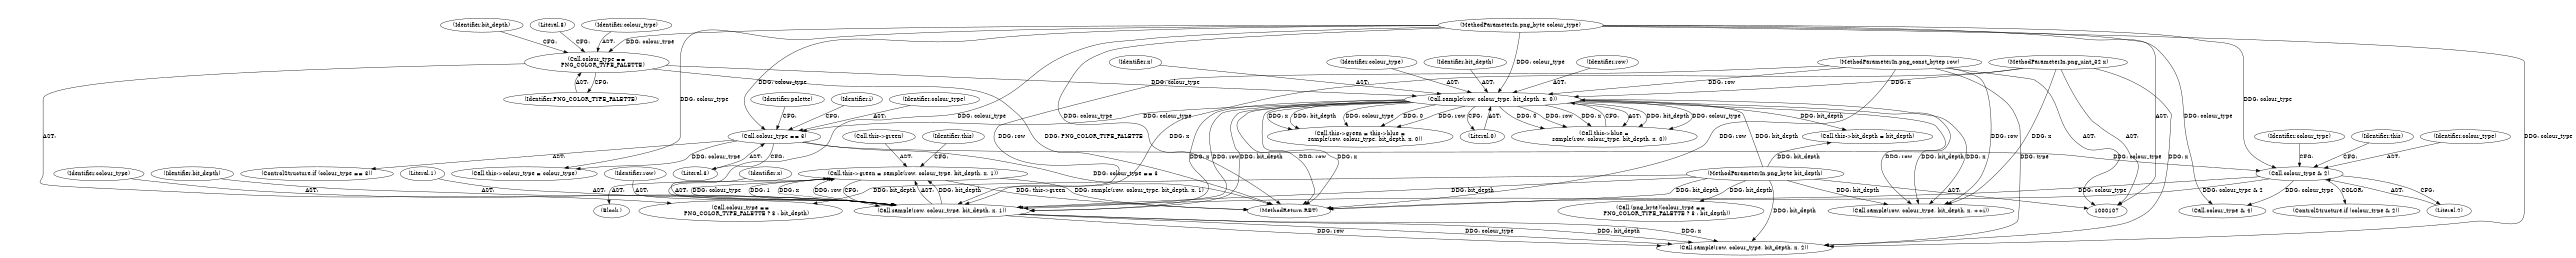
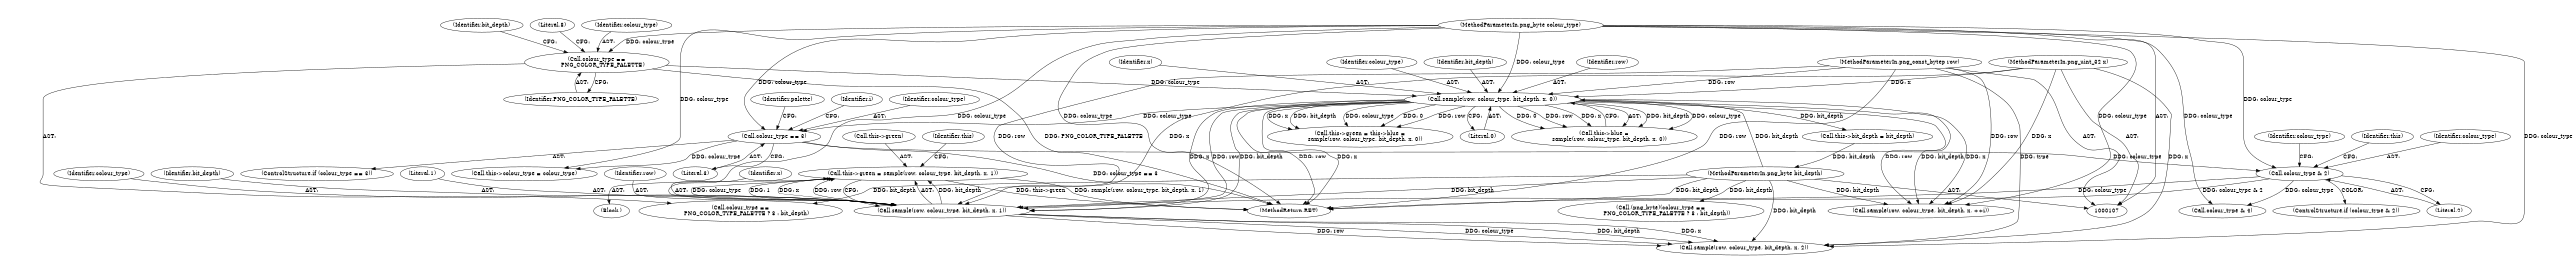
none -> (2004, 36)
(1794, 149) -> (1827, 157)
